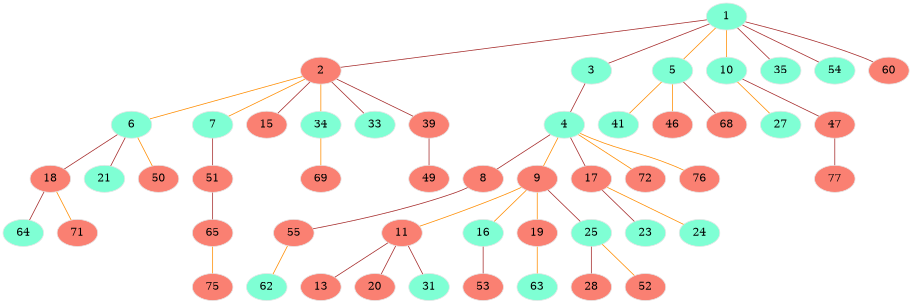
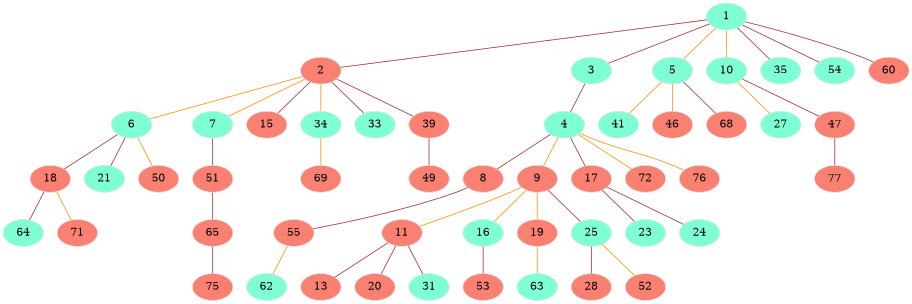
(645, 206) -> (645, 206)
(213, 260) -> (213, 260)
